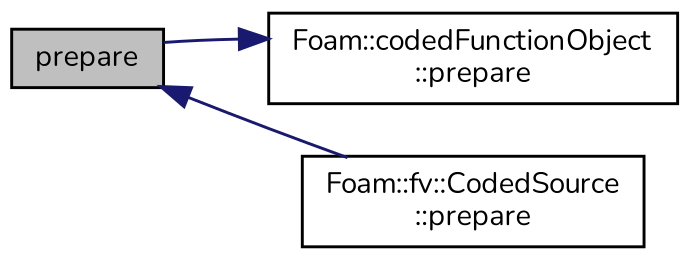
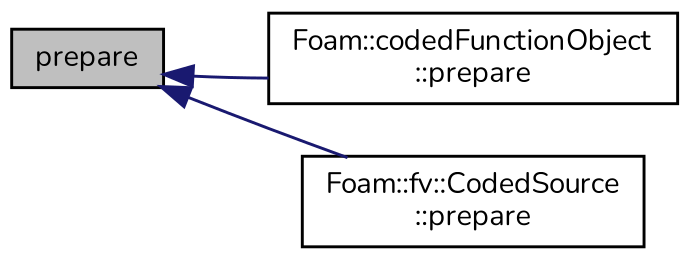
(201, 40) -> (231, 78)
